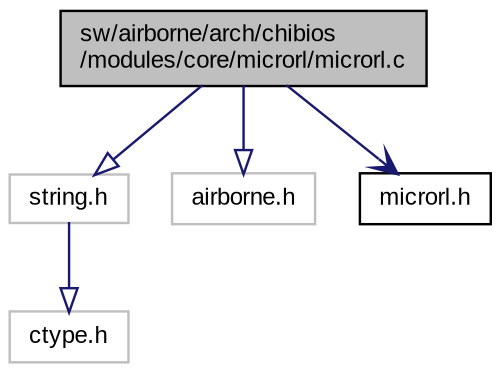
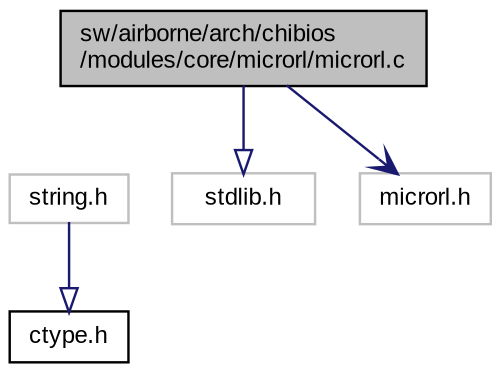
(158, 122) -> none
(244, 199) -> (244, 199)
(425, 199) -> (425, 199)
(69, 337) -> (69, 337)
